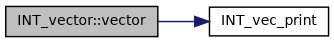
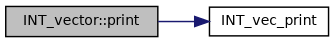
(82, 22) -> (82, 22)
